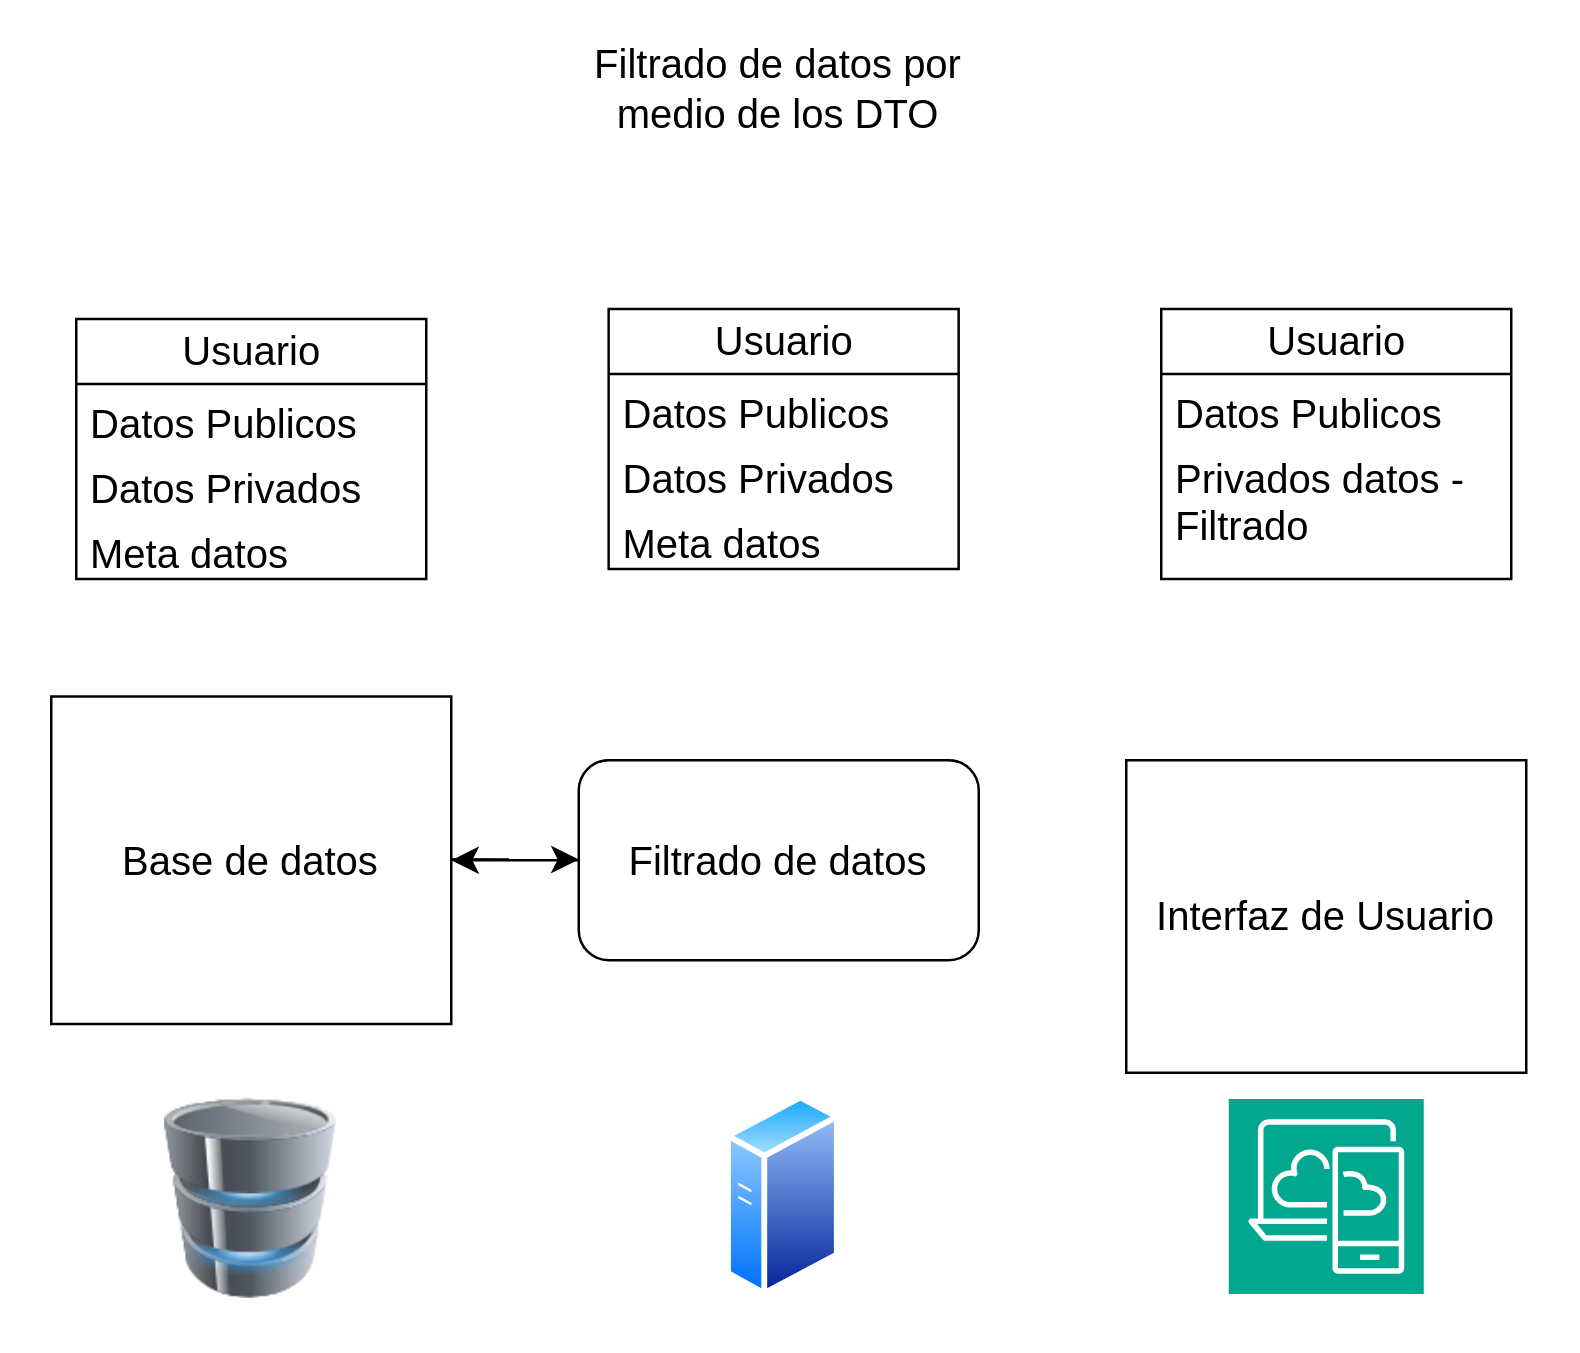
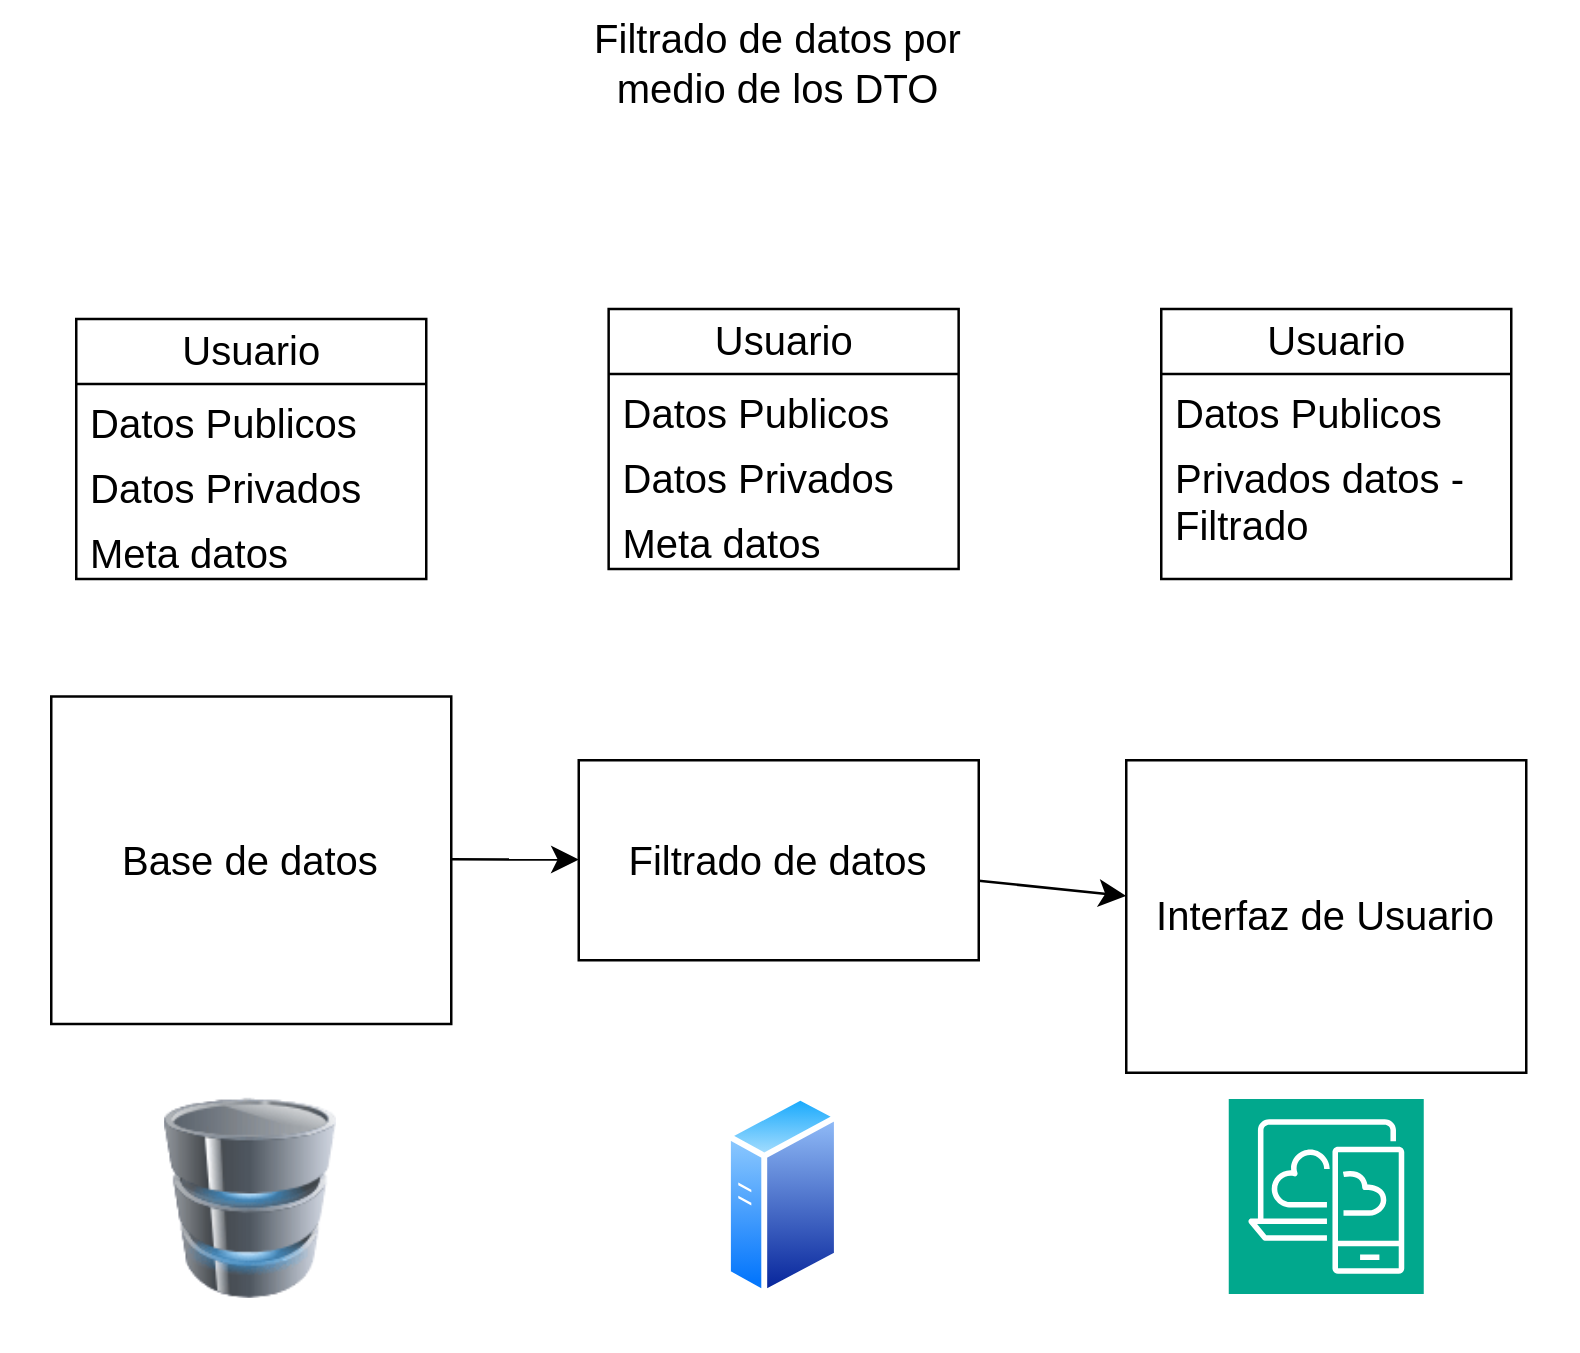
(779, 89) -> (779, 64)
(577, 860) -> (1043, 887)
(779, 860) -> (779, 860)
